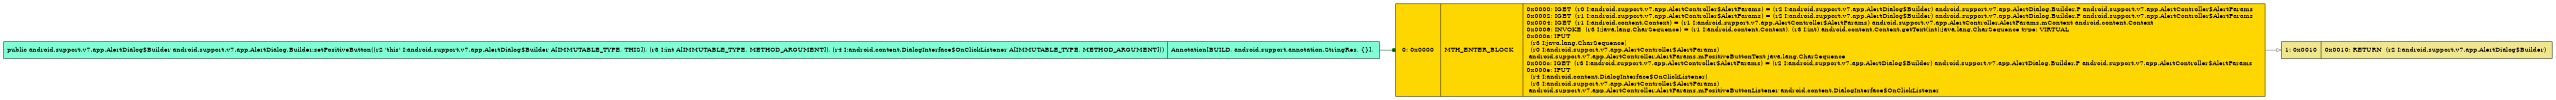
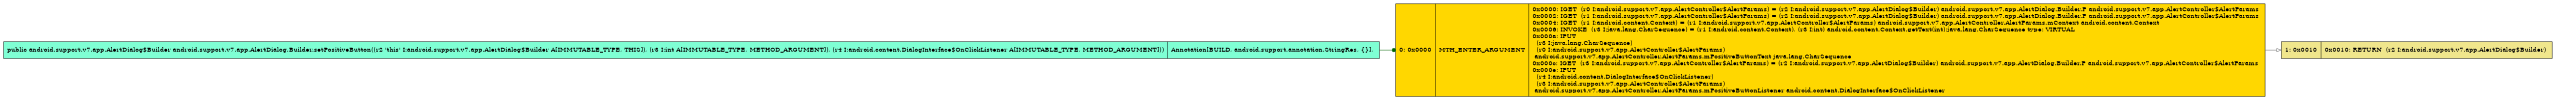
(1479, 50) -> (1482, 50)
